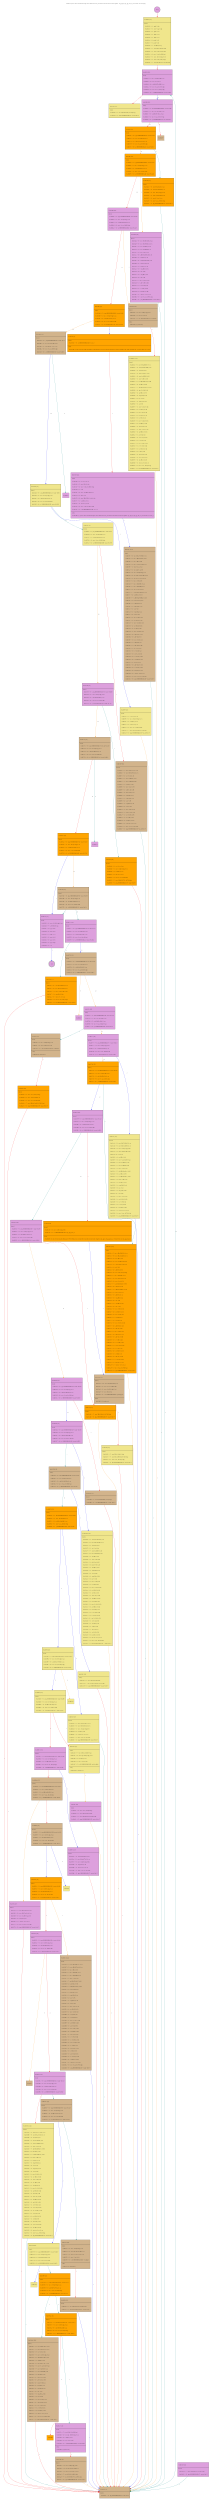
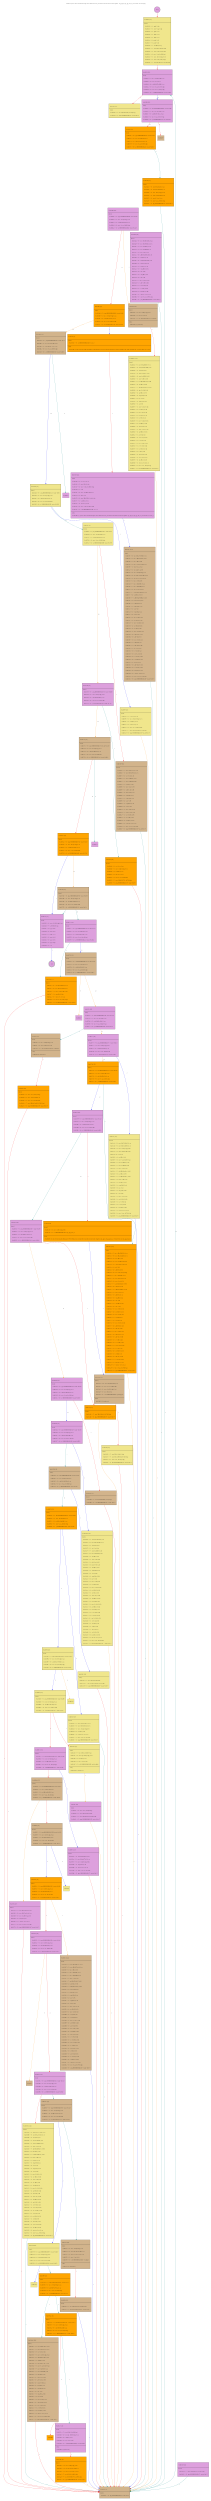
(140, 165) -> none
(71, 2469) -> (71, 2469)
